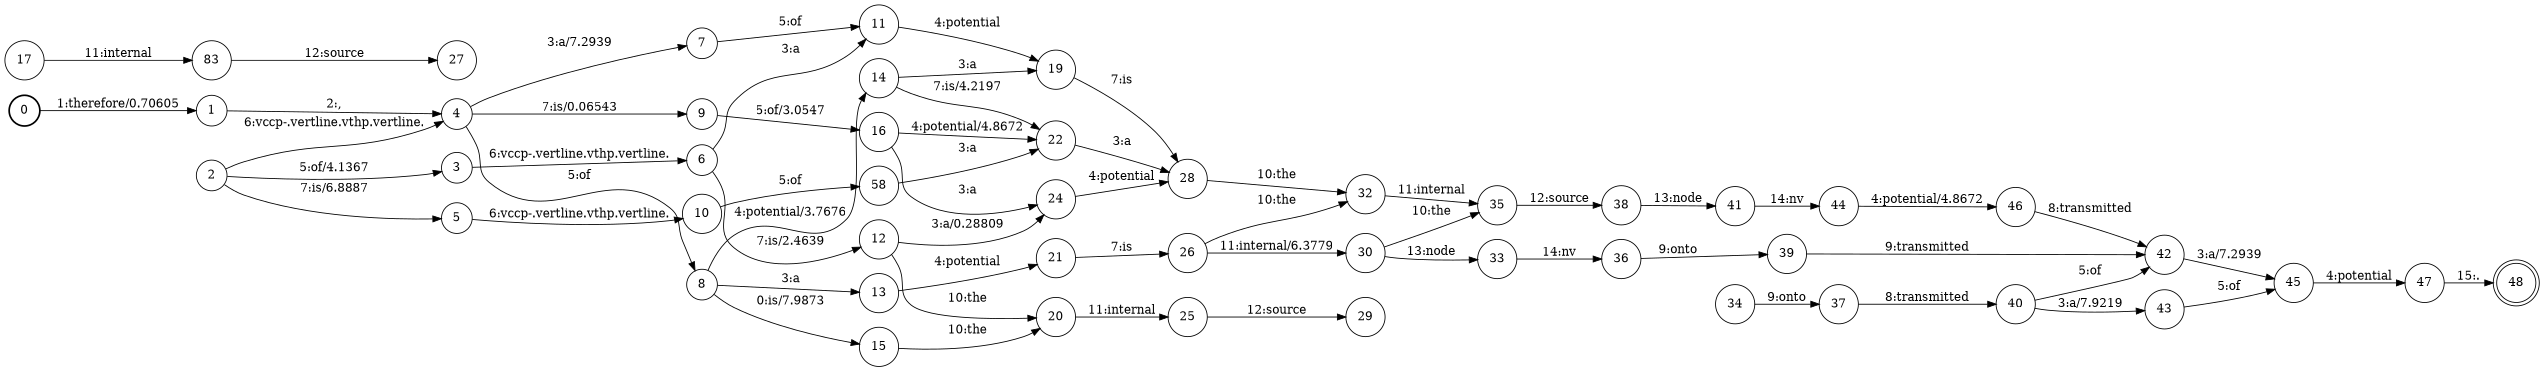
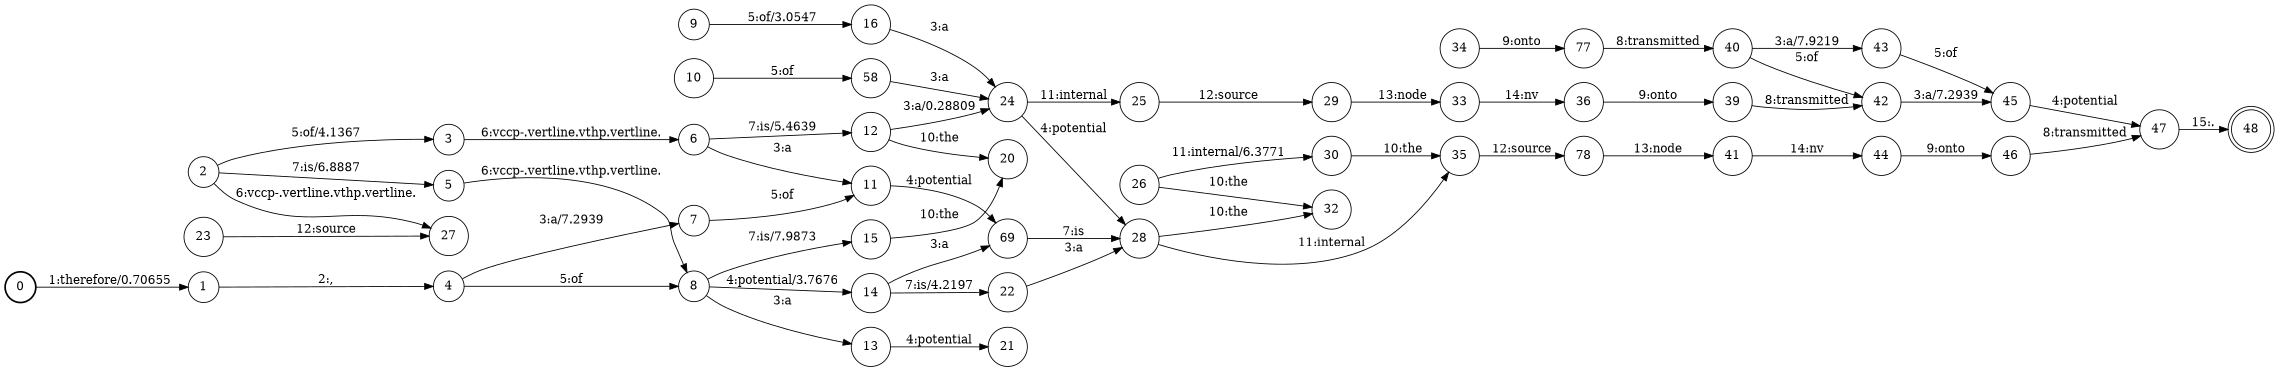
(25, 60) -> none
(212, 60) -> (204, 237)
(1056, 70) -> (1008, 239)
(118, 104) -> (110, 281)
(575, 114) -> none
(963, 136) -> none
(330, 147) -> (315, 217)
(965, 171) -> (935, 89)
(1427, 199) -> (1315, 262)
(1927, 200) -> (1946, 149)
(1621, 205) -> (1584, 156)
(573, 224) -> (594, 184)
(2087, 226) -> (2082, 148)
(791, 242) -> (782, 127)
(1277, 247) -> (1228, 153)
(1927, 248) -> (1807, 101)
(1117, 256) -> none
(1427, 260) -> (1391, 102)
(791, 301) -> (782, 237)
(1839, 304) -> (1584, 48)
(1117, 317) -> (1069, 102)
